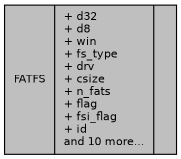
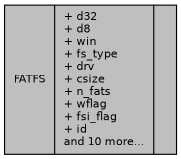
(81, 104) -> (85, 104)
